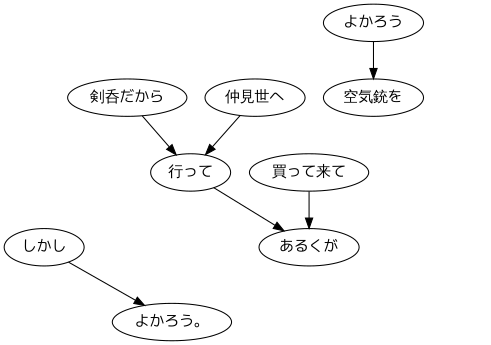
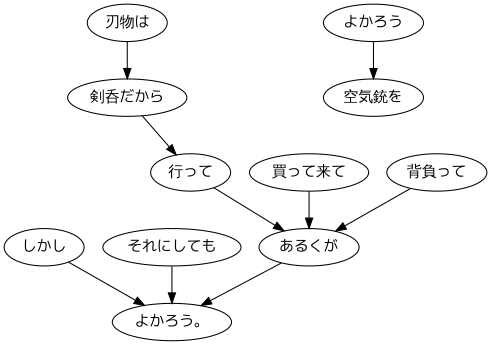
none -> (127, 23)
(255, 98) -> none
none -> (437, 172)
none -> (172, 247)
none -> (246, 282)
